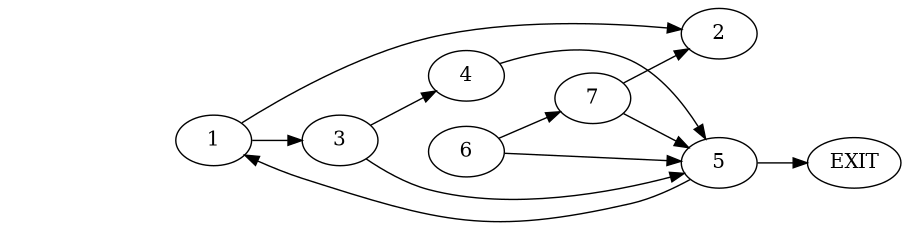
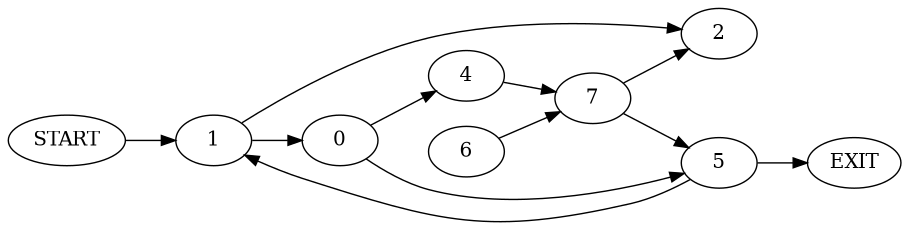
(613, 54) -> (523, 86)
none -> (67, 140)
(340, 140) -> (340, 140)
(586, 157) -> none
